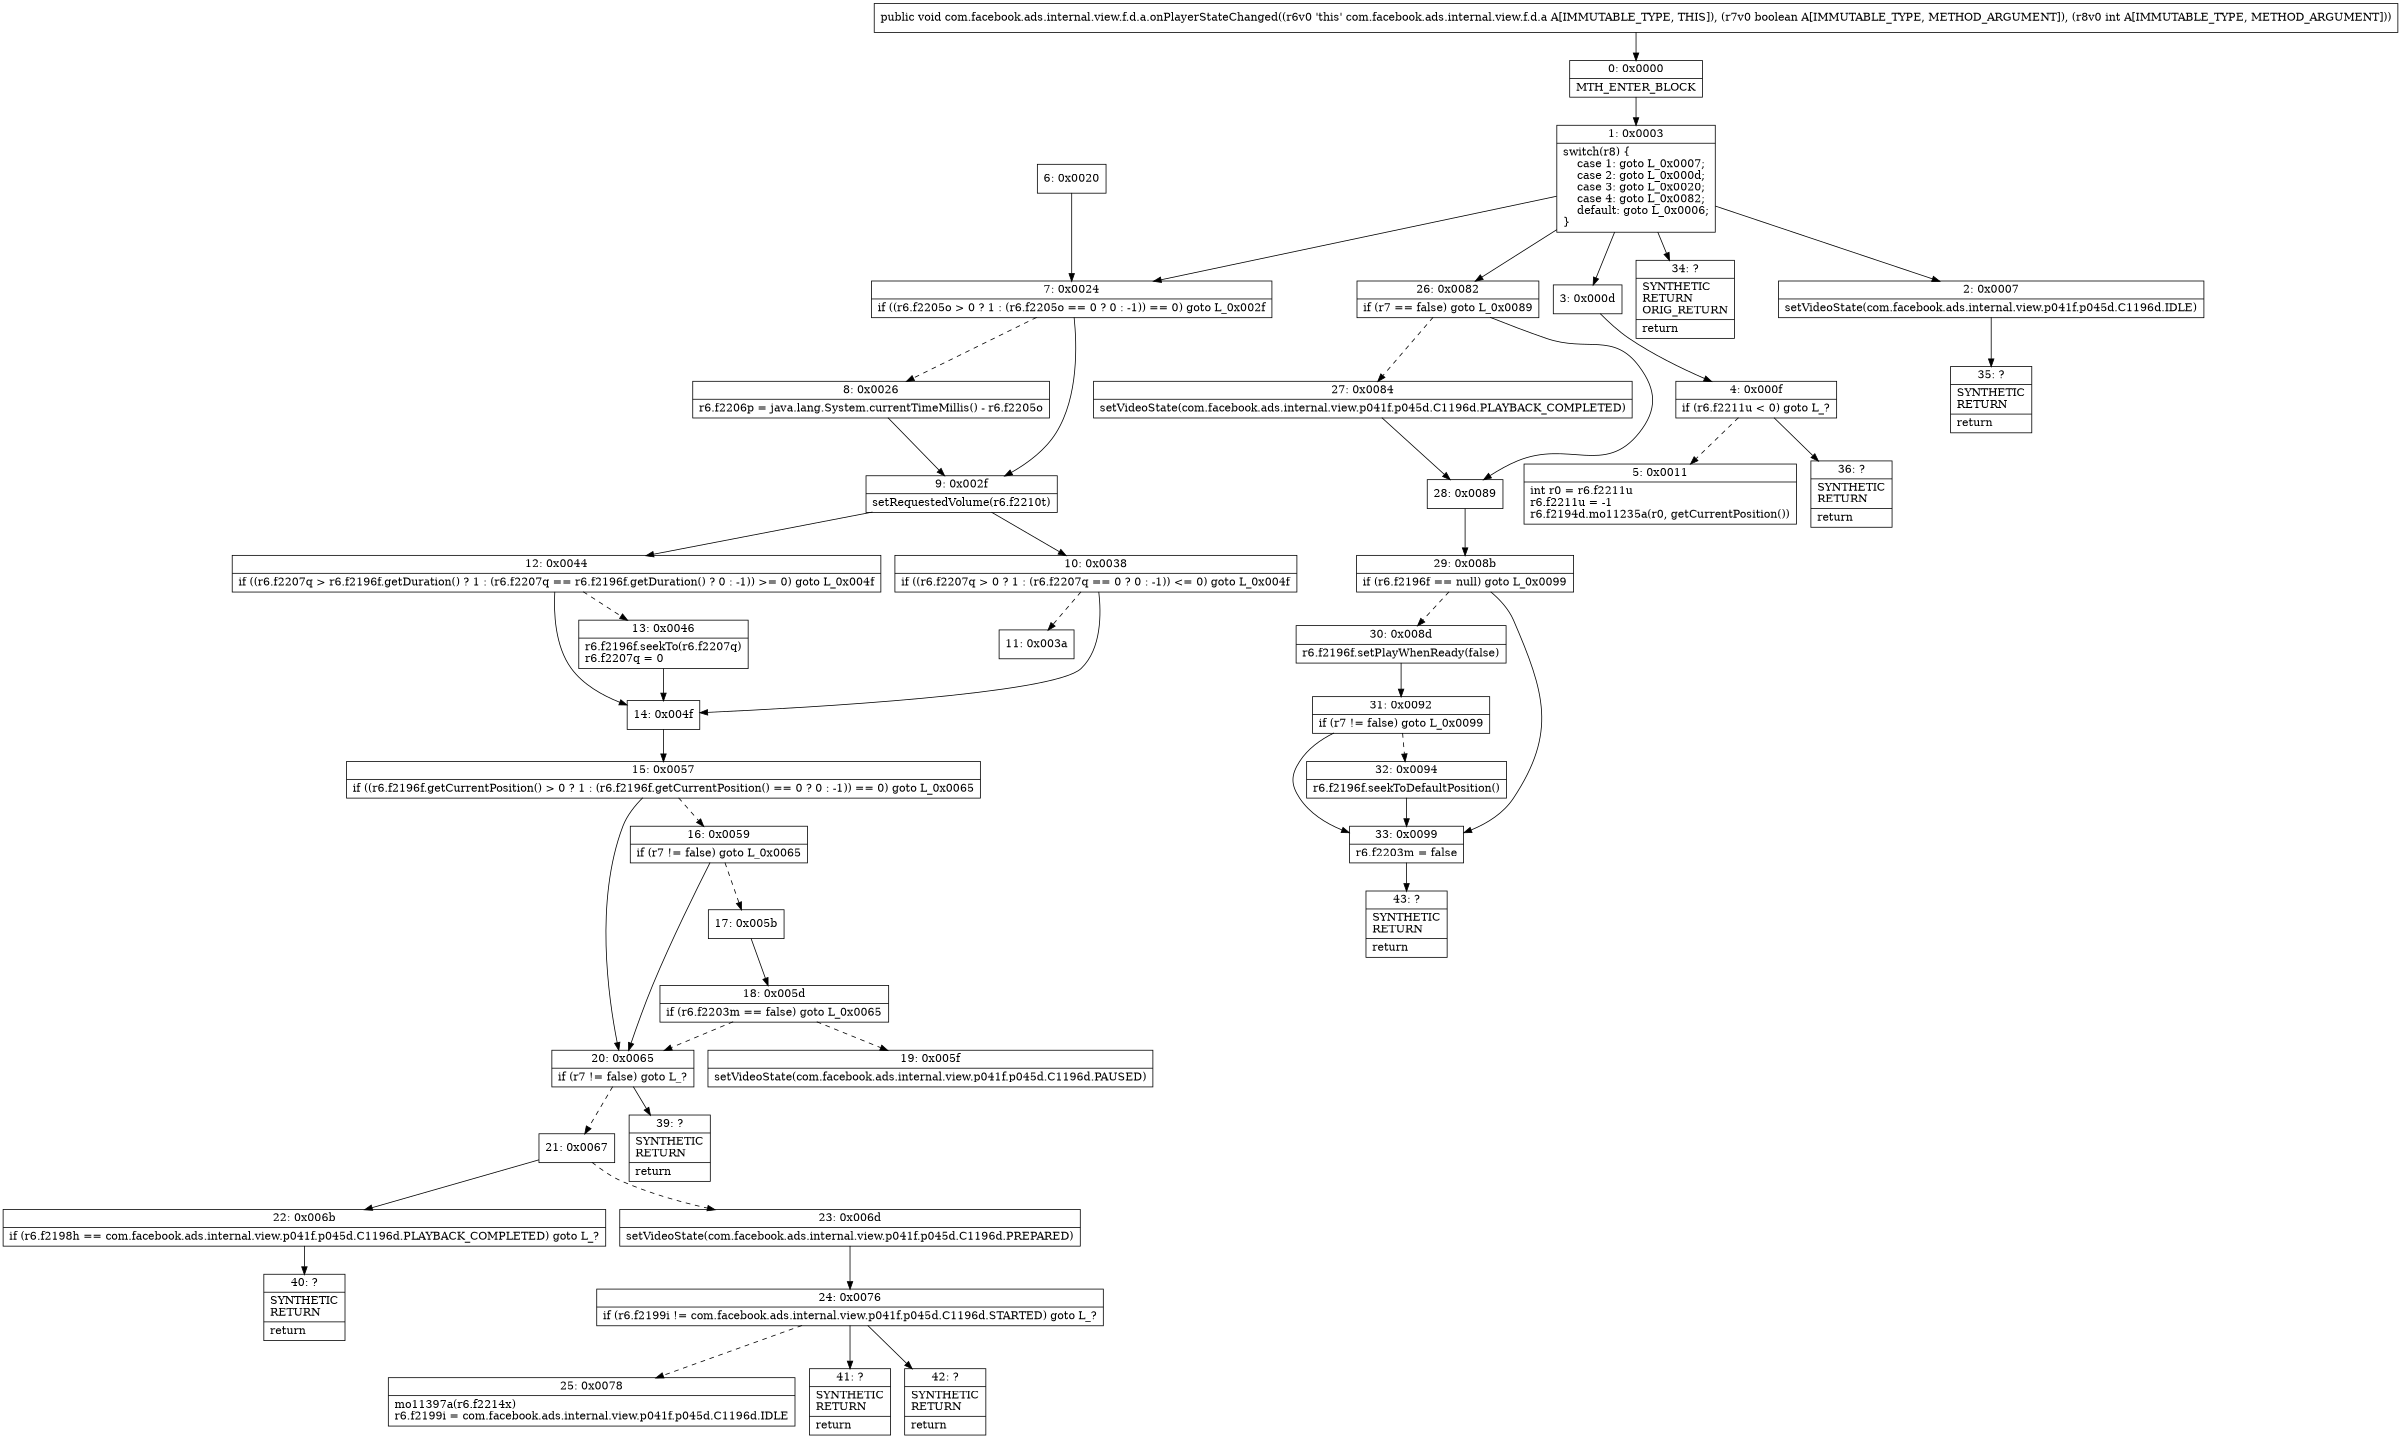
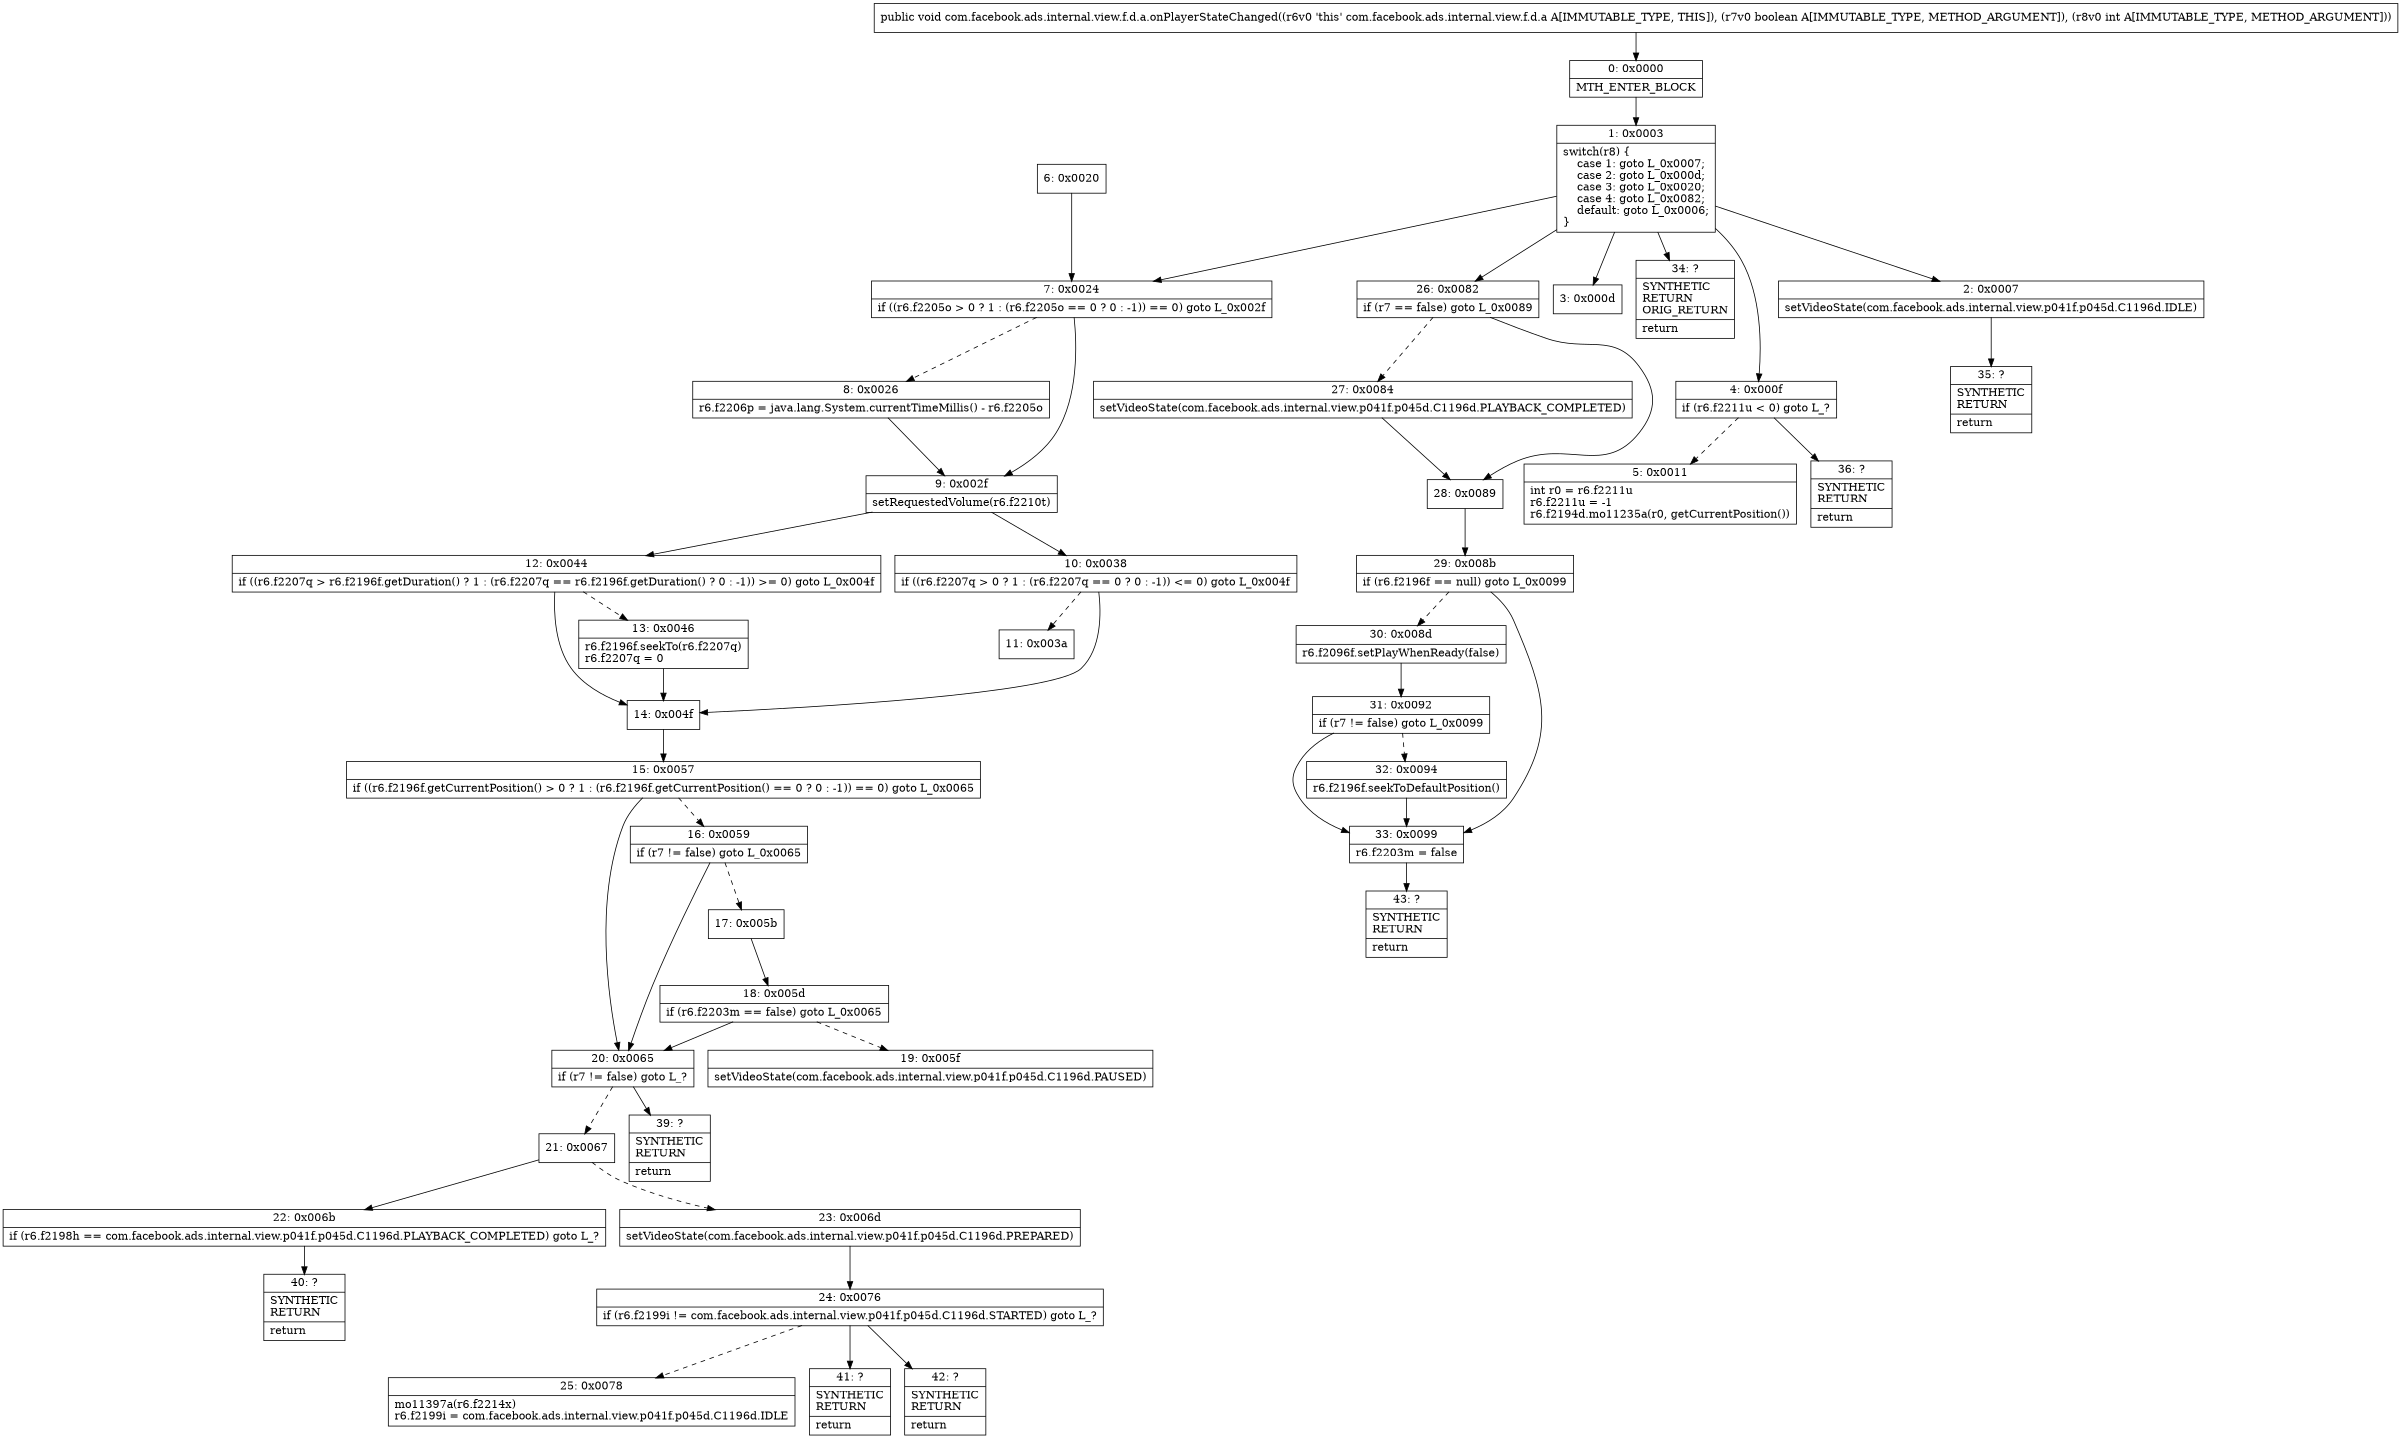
(1649, 351) -> (1754, 295)
(1401, 653) -> (1401, 653)
(702, 1035) -> (702, 1035)
